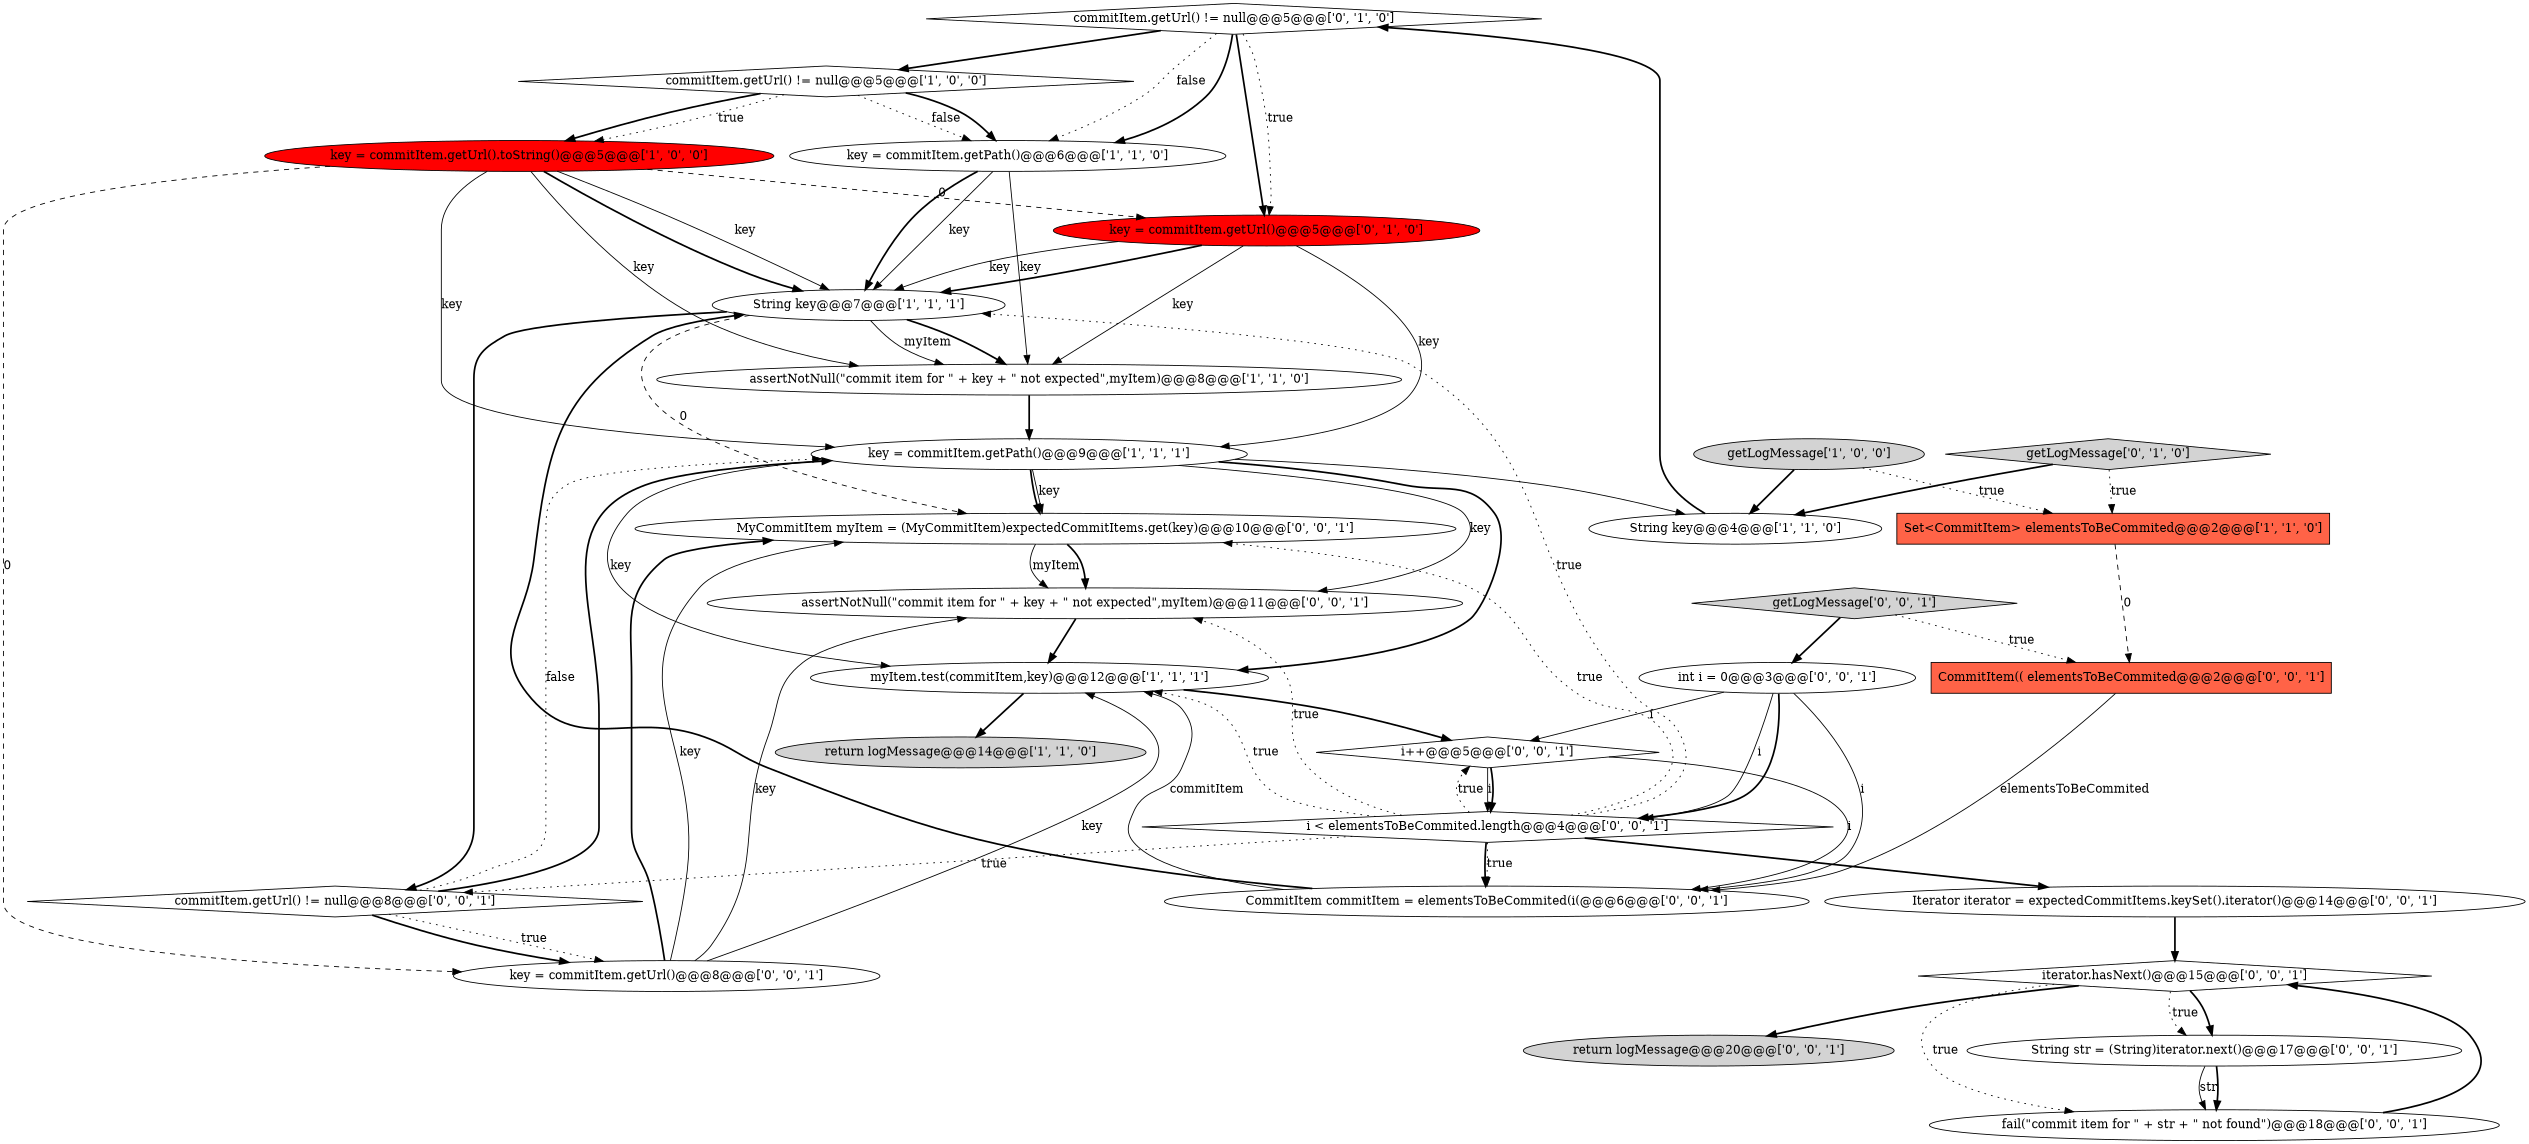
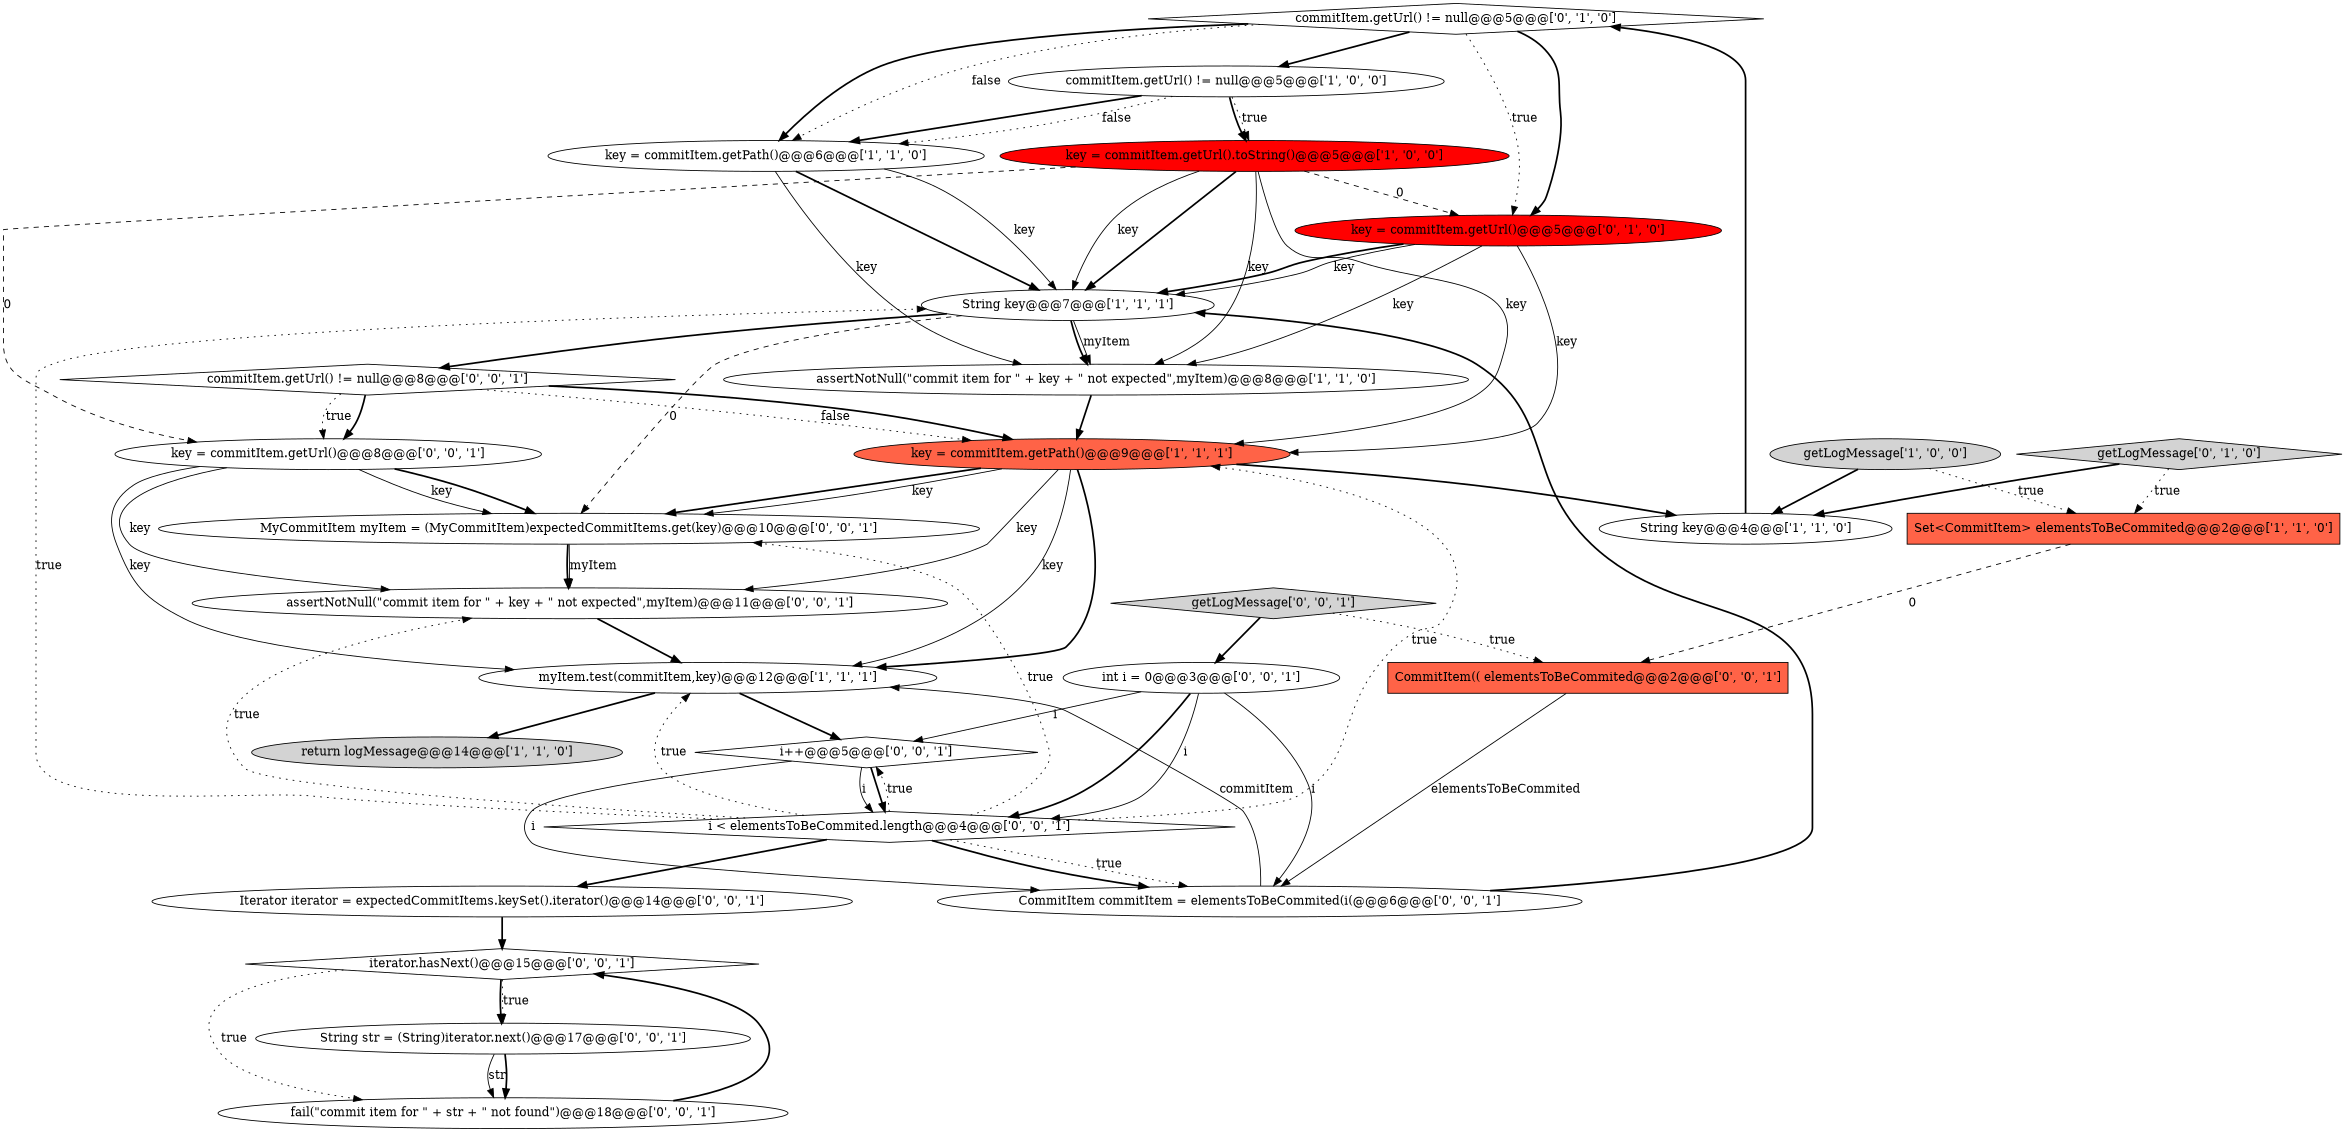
(826, 81) -> (1226, 81)
(1029, 454) -> (1072, 454)
(1457, 475) -> (1452, 483)
(912, 864) -> (1386, 656)
(1709, 1051) -> none
